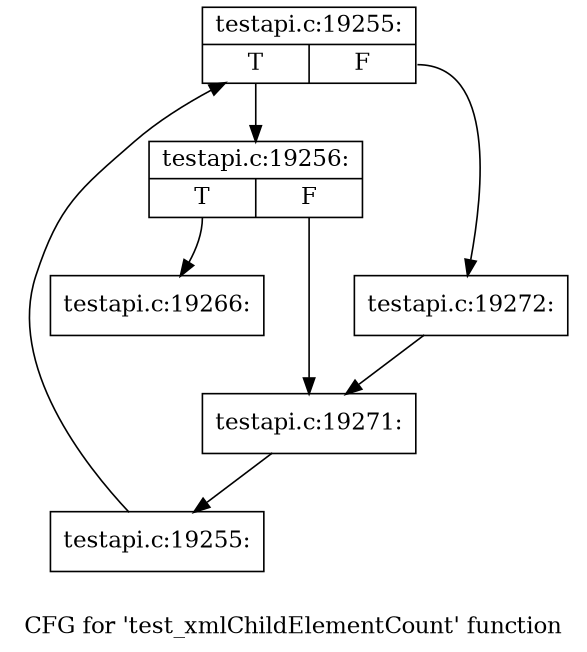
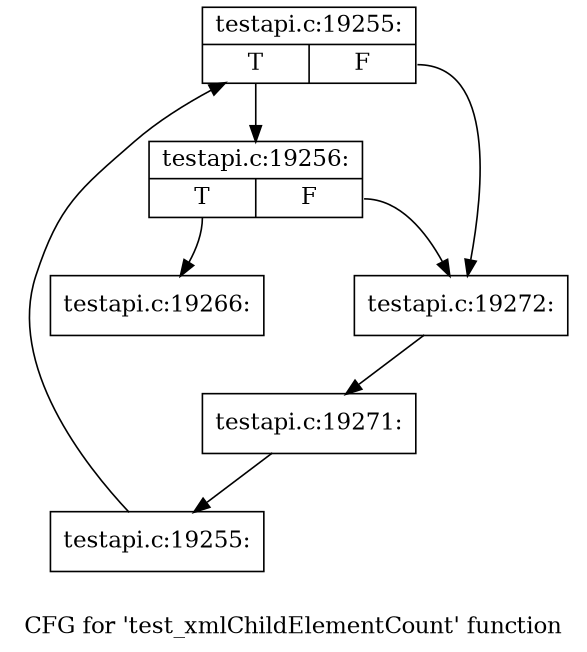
(309, 298) -> (411, 220)
